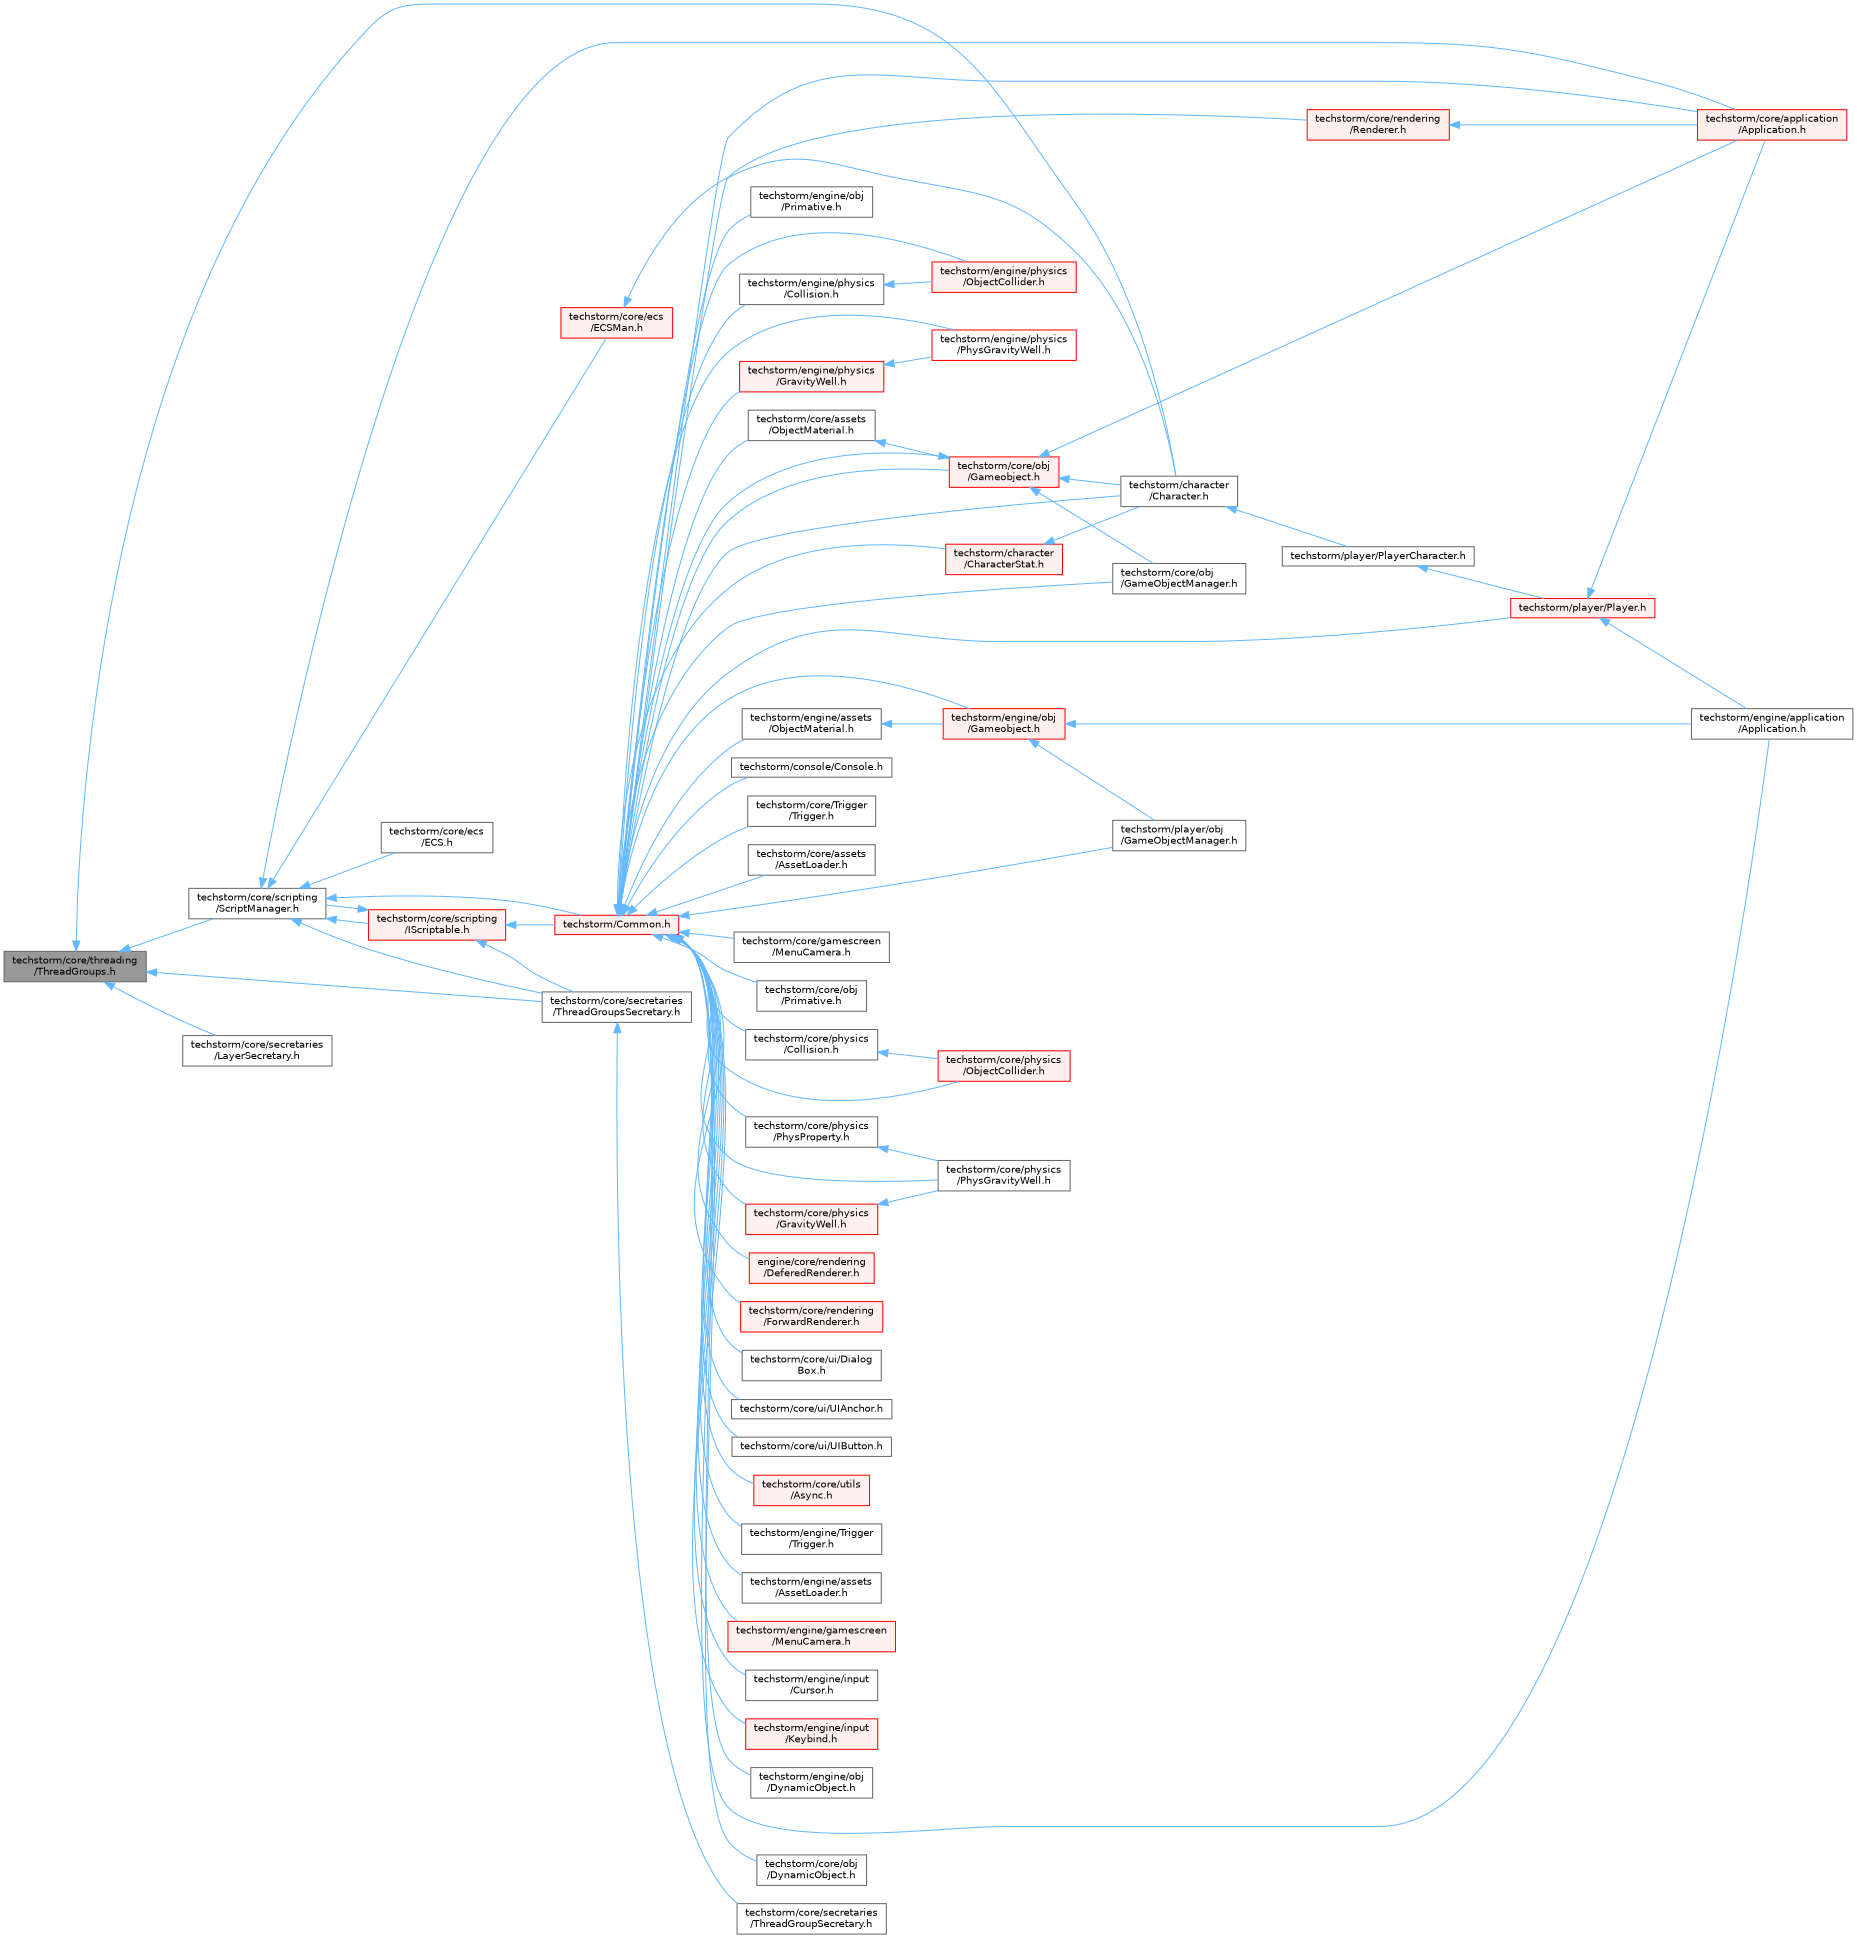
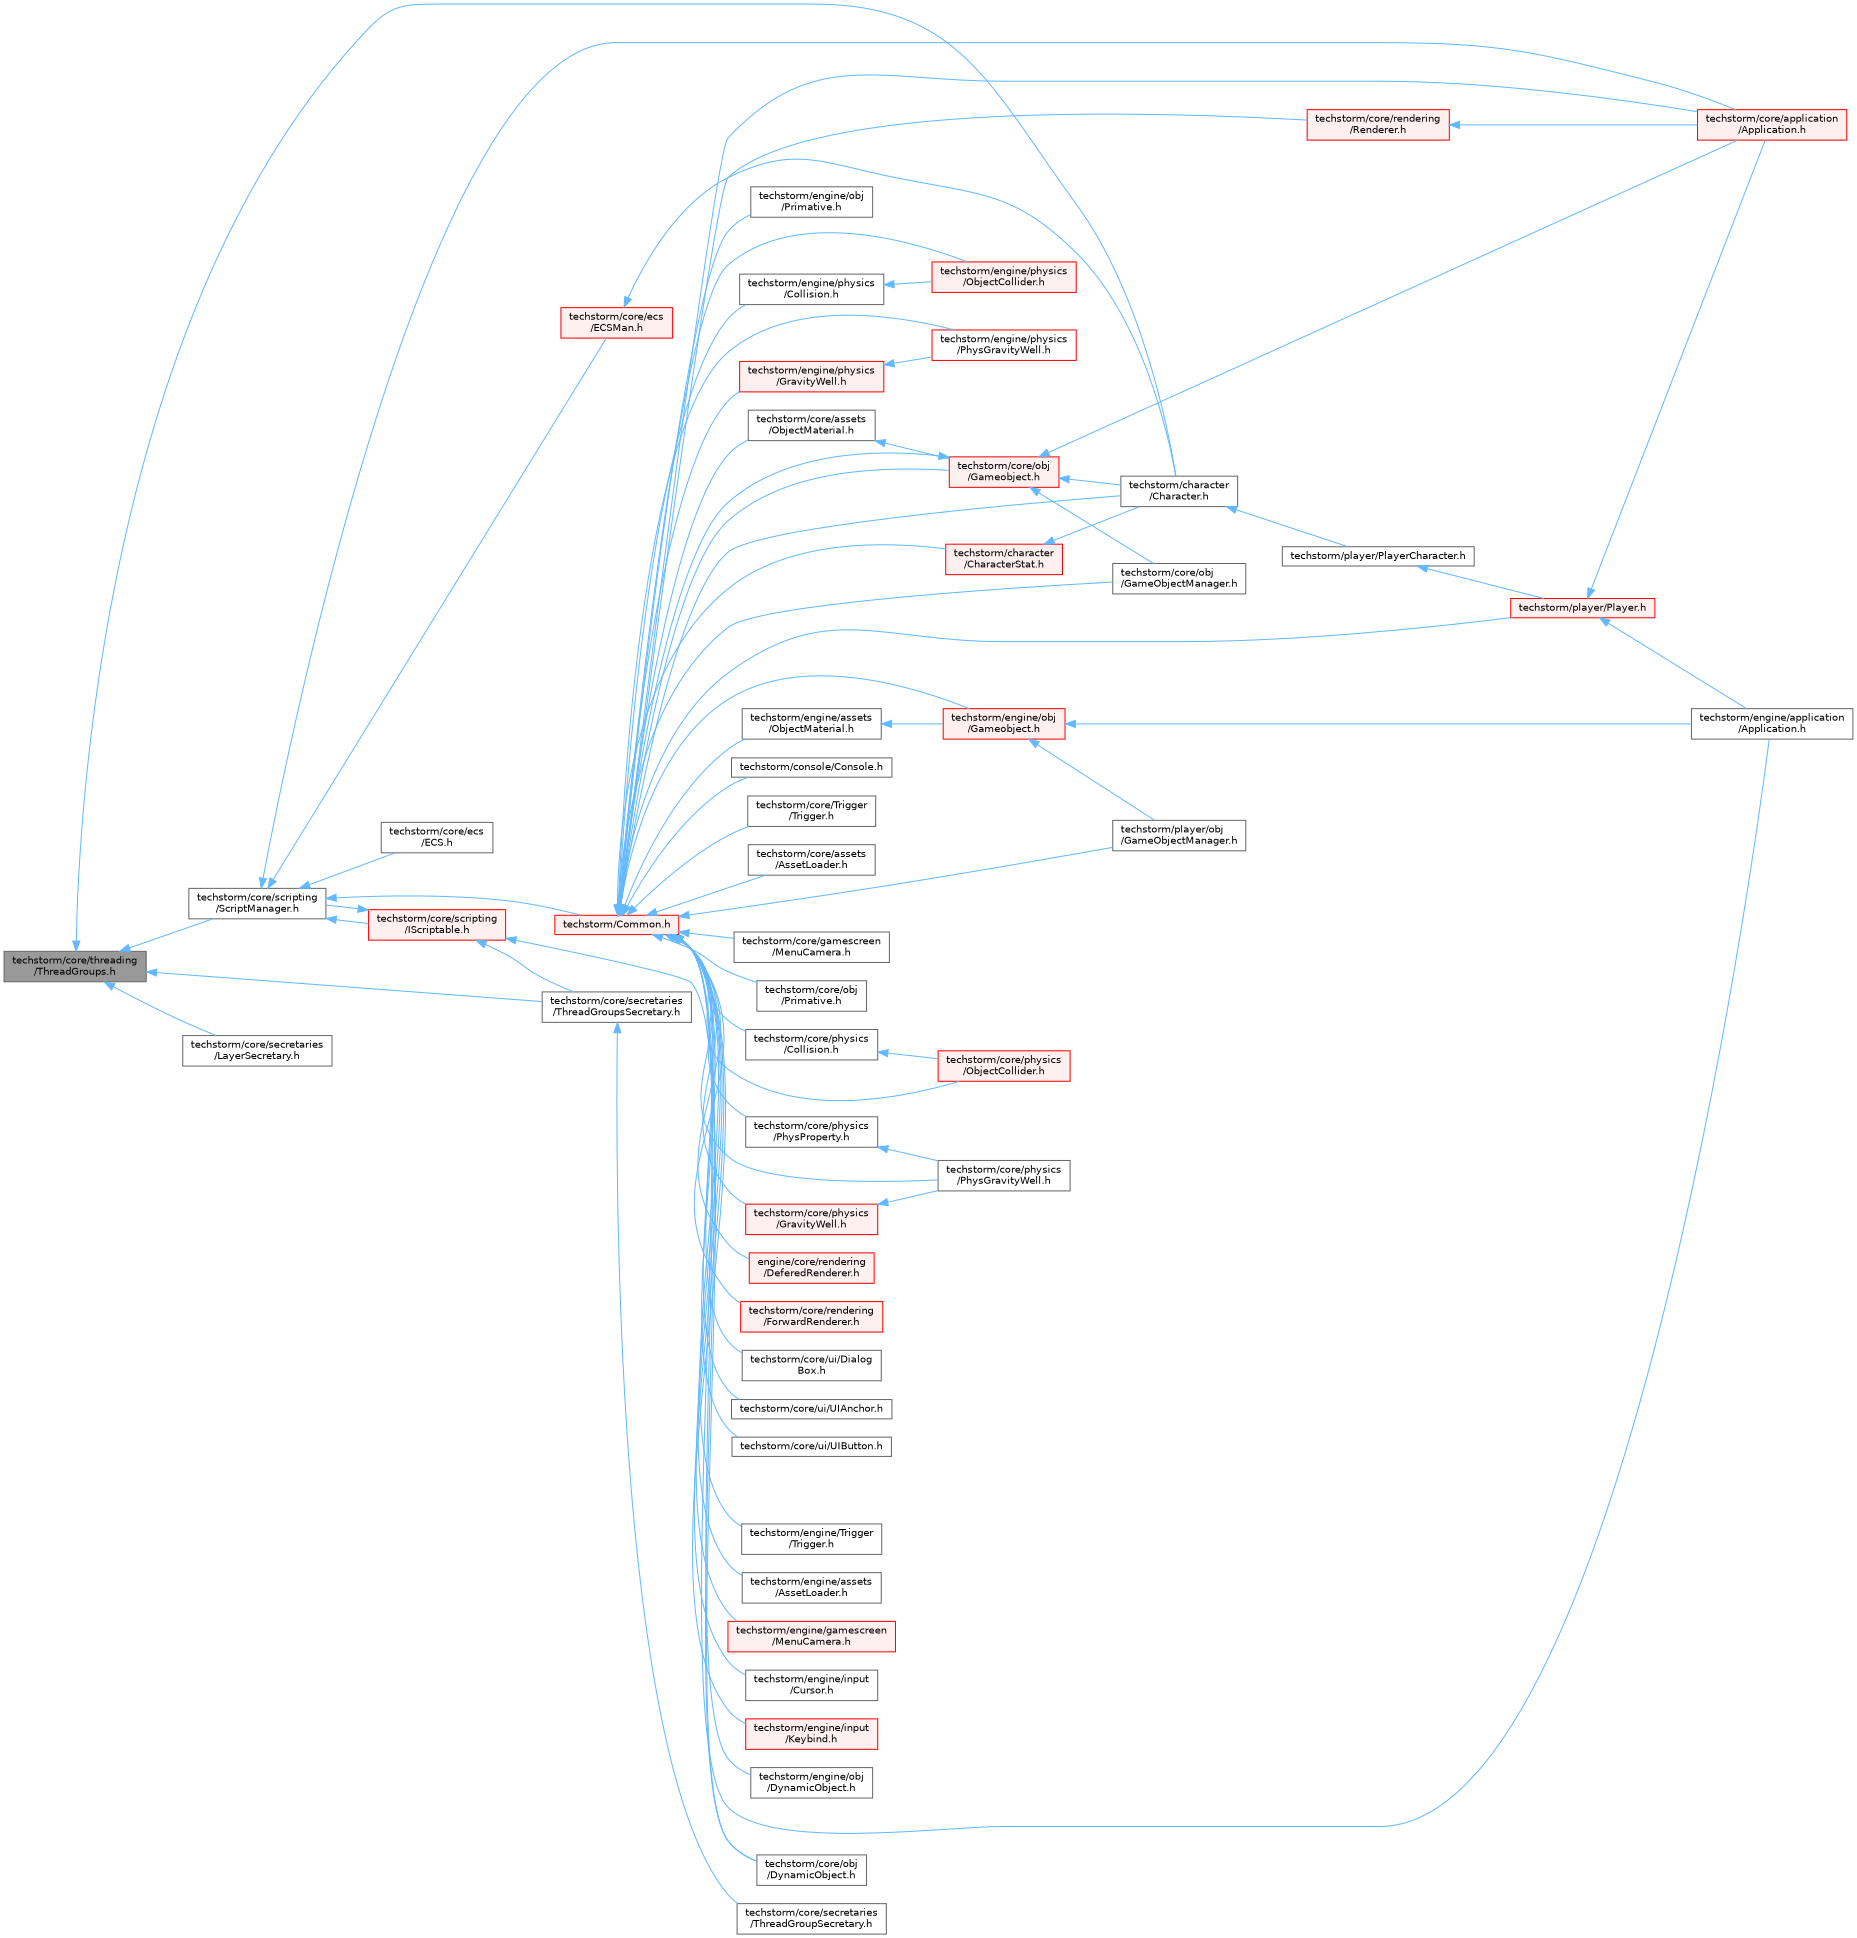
(535, 925) -> (713, 1339)
(419, 964) -> none
(812, 1490) -> none
